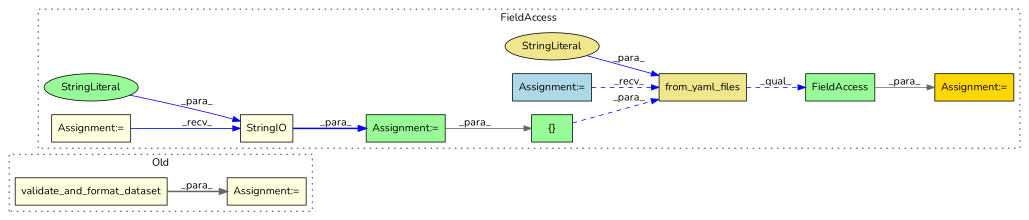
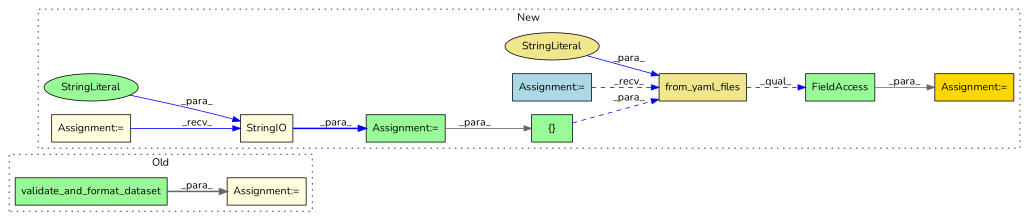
(529, 18) -> (529, 18)
(91, 191) -> (91, 191)
